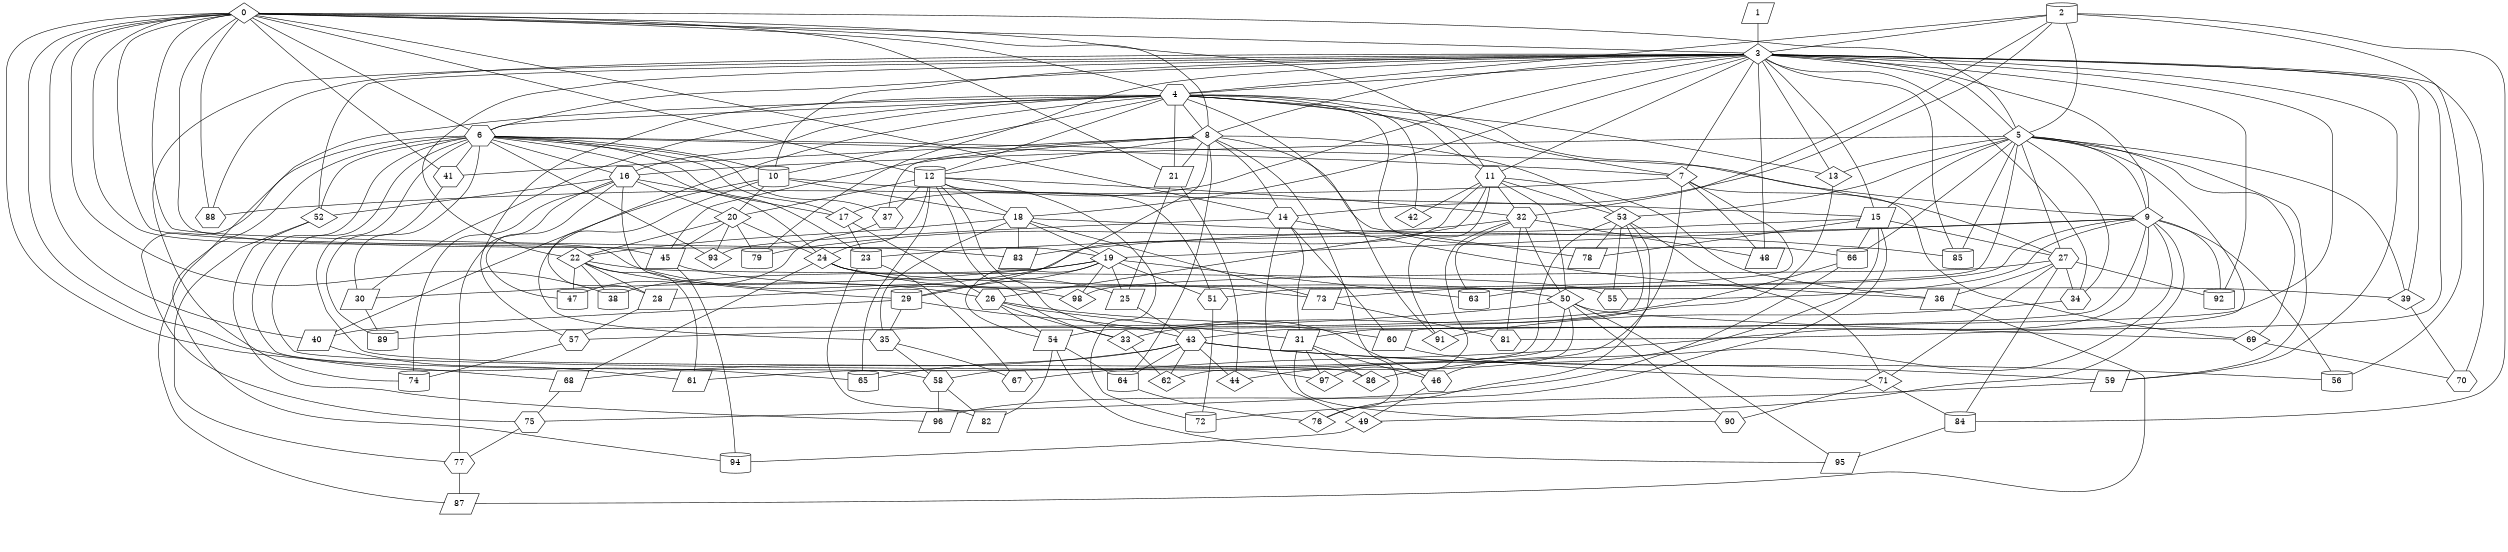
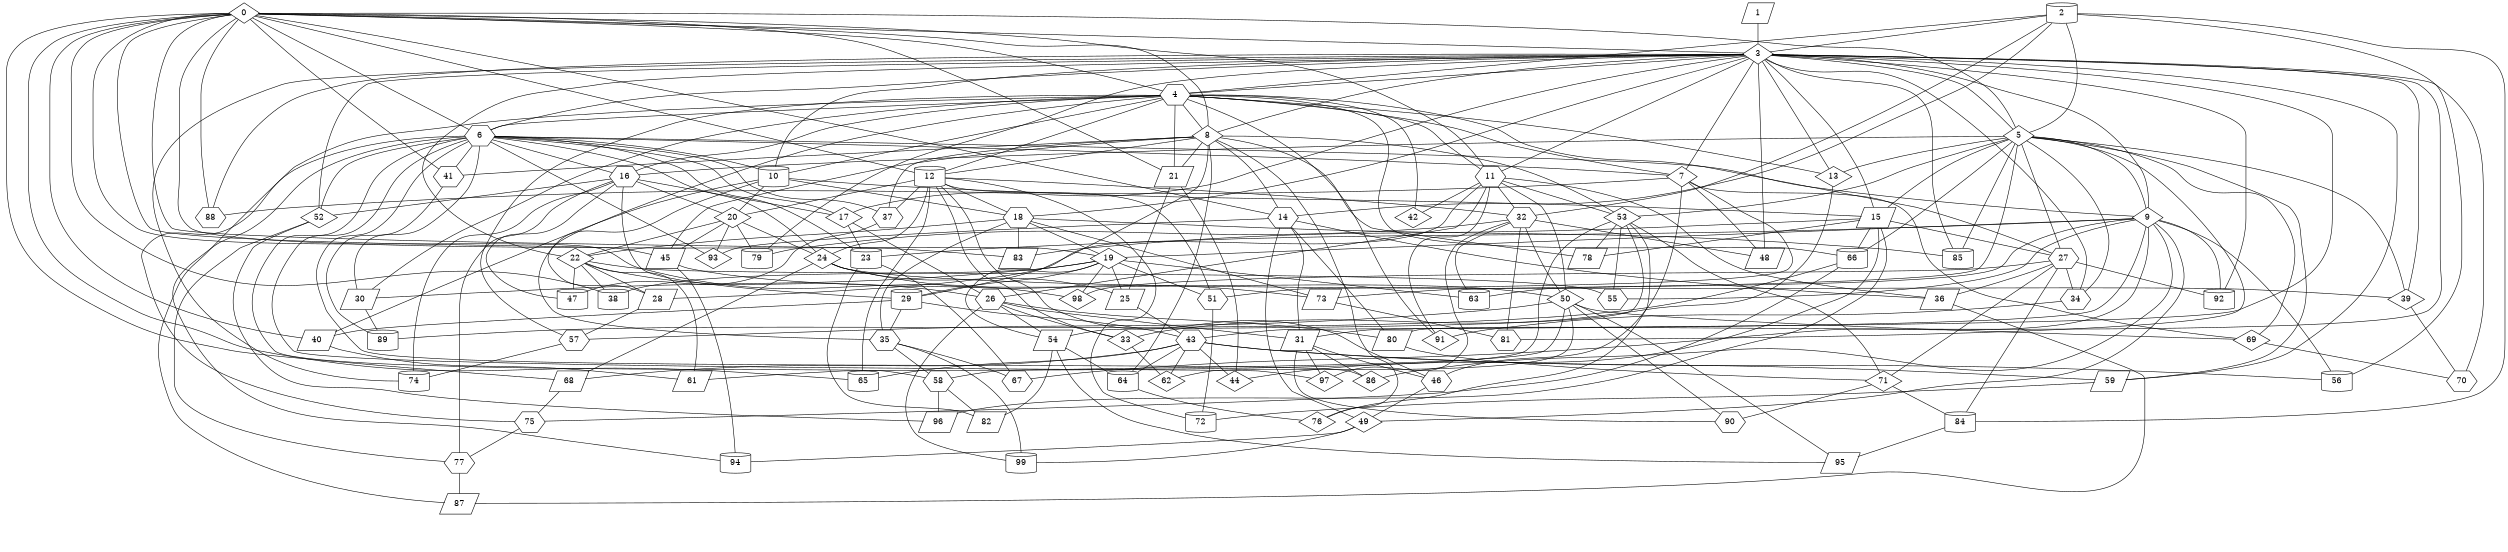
(1392, 340) -> (1392, 340)
none -> (1021, 463)
